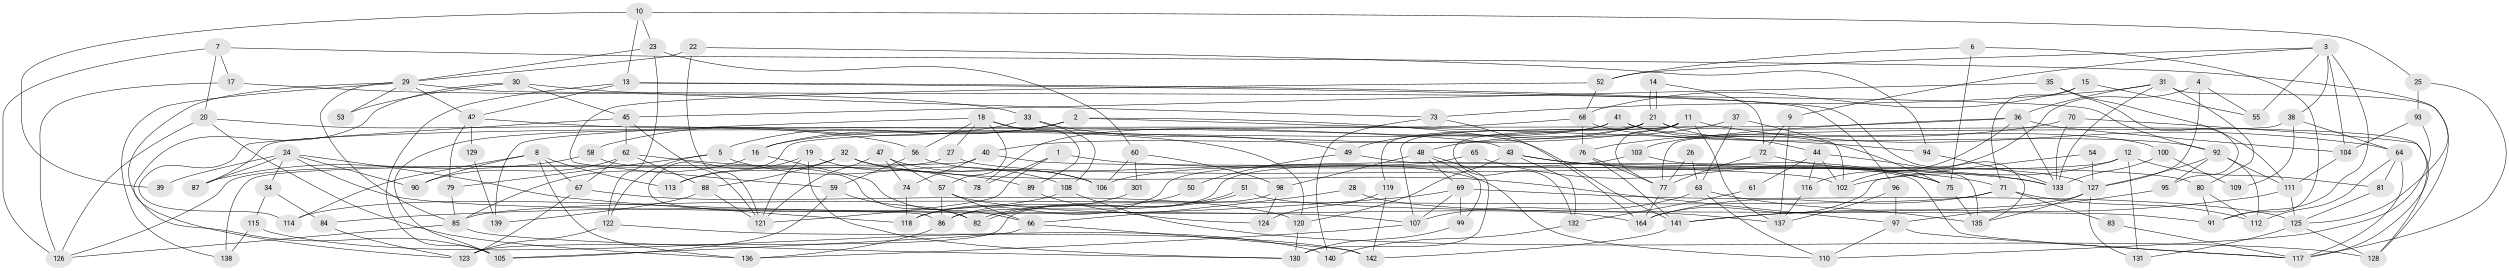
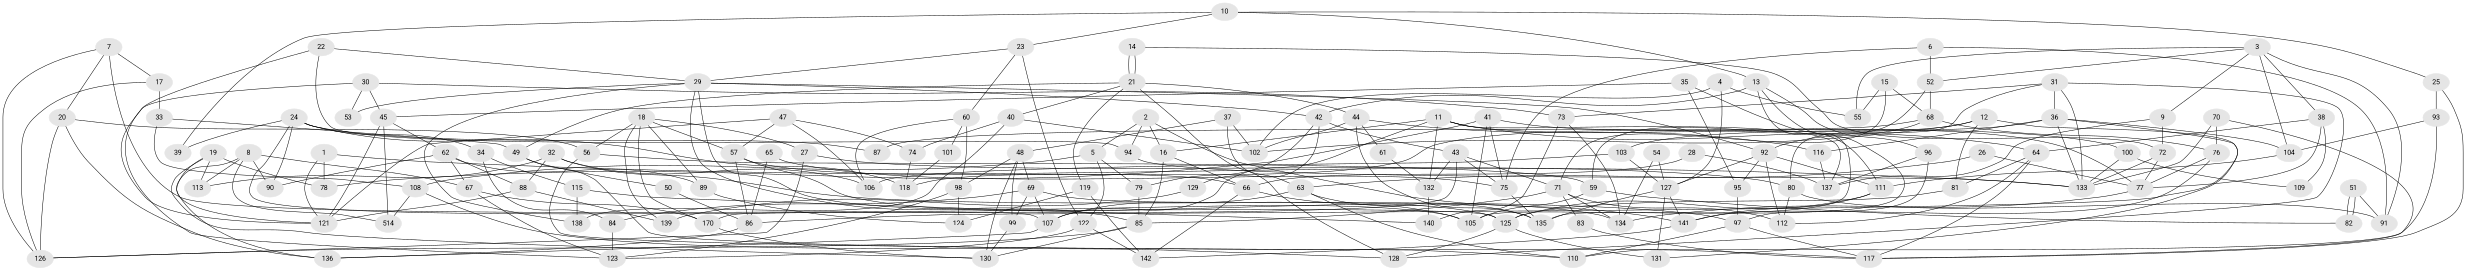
(591, 153) -> none
(1137, 188) -> (948, 153)
(289, 224) -> (388, 224)
(1299, 224) -> (708, 224)
(1641, 224) -> (1620, 224)
